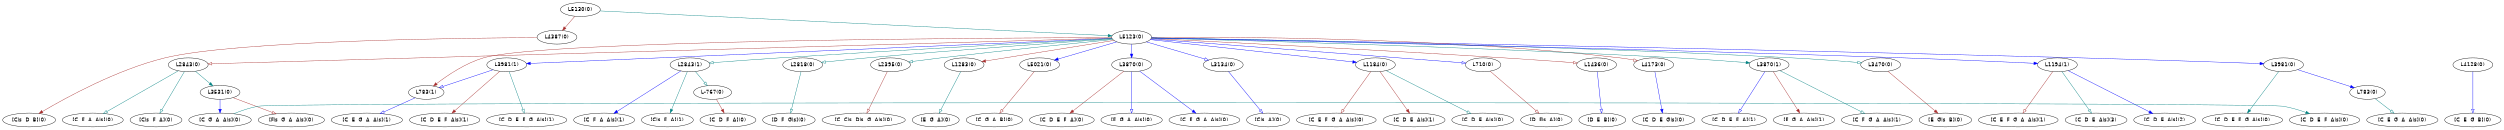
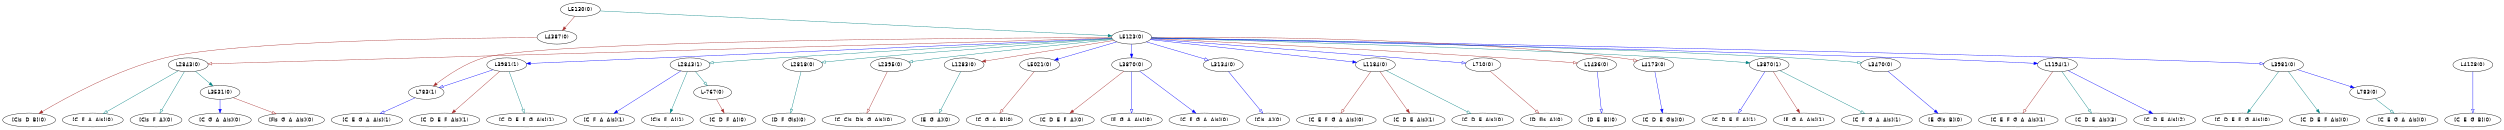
(1706, 49) -> (1706, 49)
(1911, 91) -> (1911, 91)
(1270, 103) -> (2303, 91)
